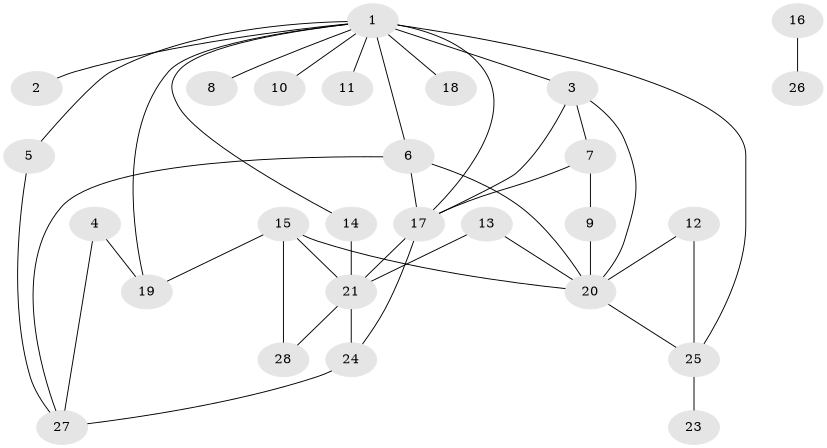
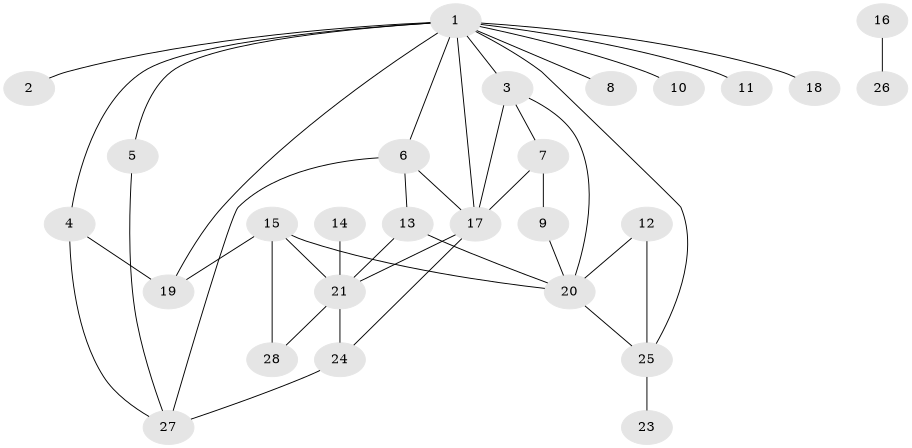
(173, 94) -> (196, 52)
(518, 205) -> (406, 190)
